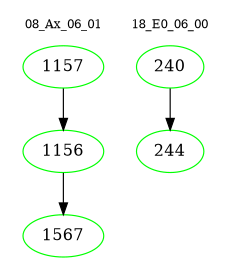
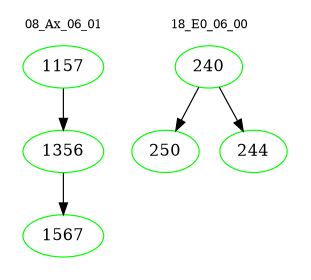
(63, 151) -> (63, 151)
none -> (165, 151)
